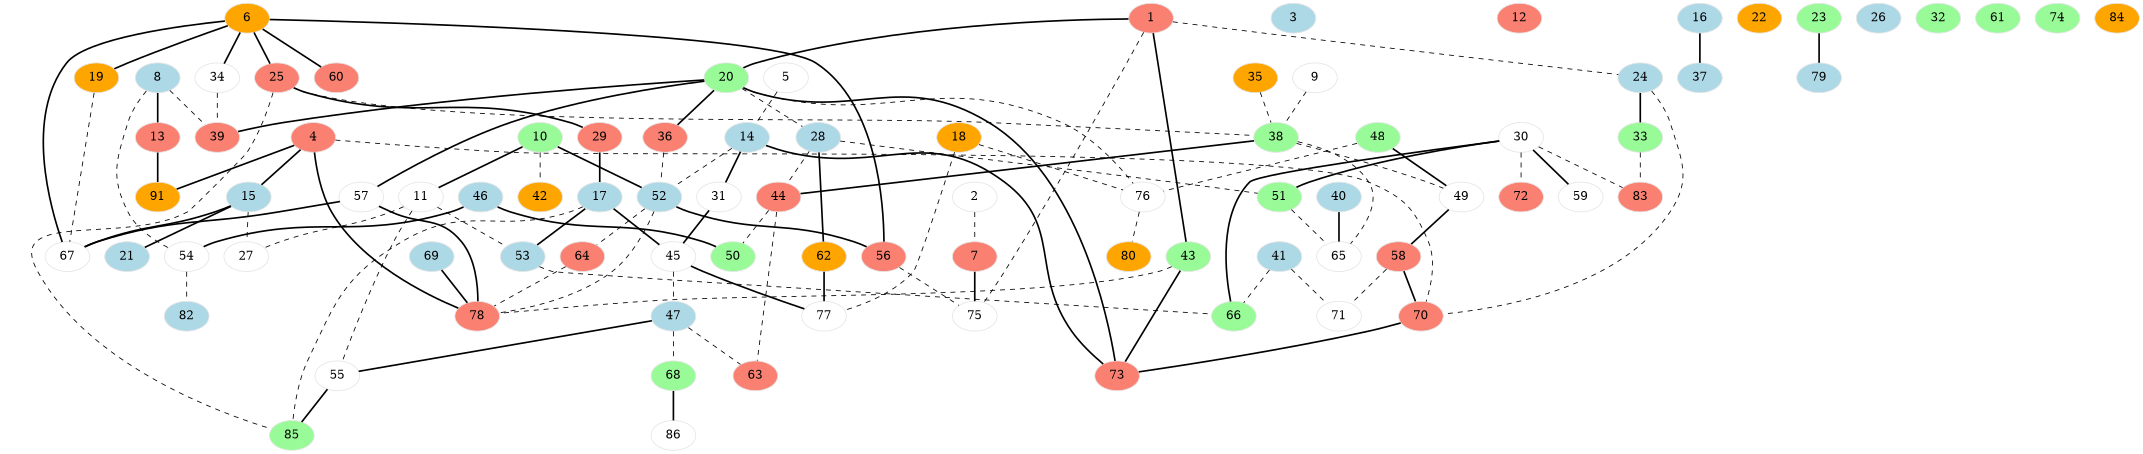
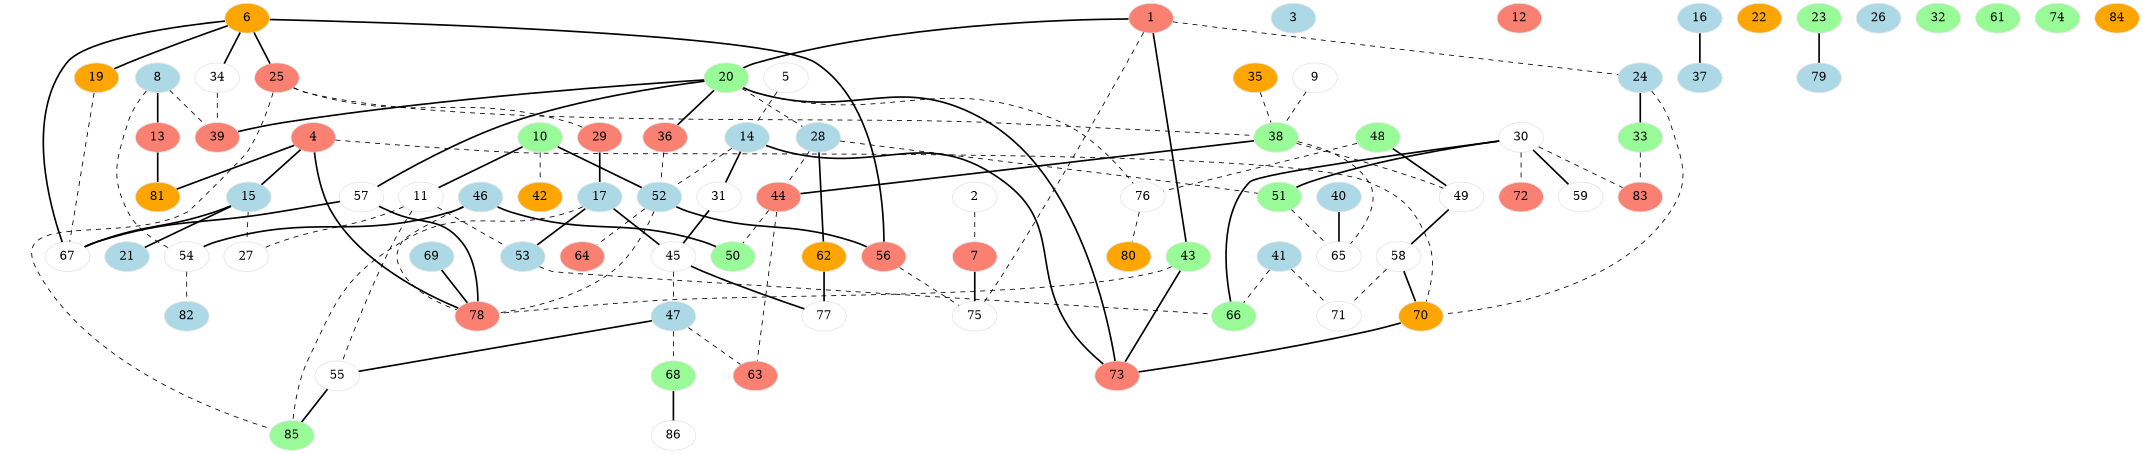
(337, 78) -> none
(482, 108) -> (482, 108)
(959, 137) -> none
(158, 197) -> (158, 197)
(1399, 257) -> (1399, 257)
(530, 286) -> (397, 255)
(1421, 316) -> (1421, 316)
